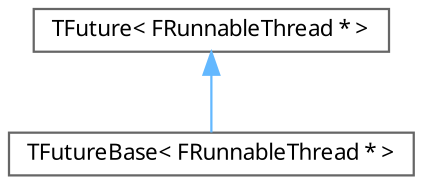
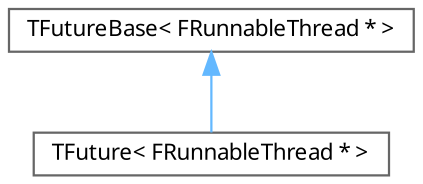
(211, 104) -> (211, 104)
